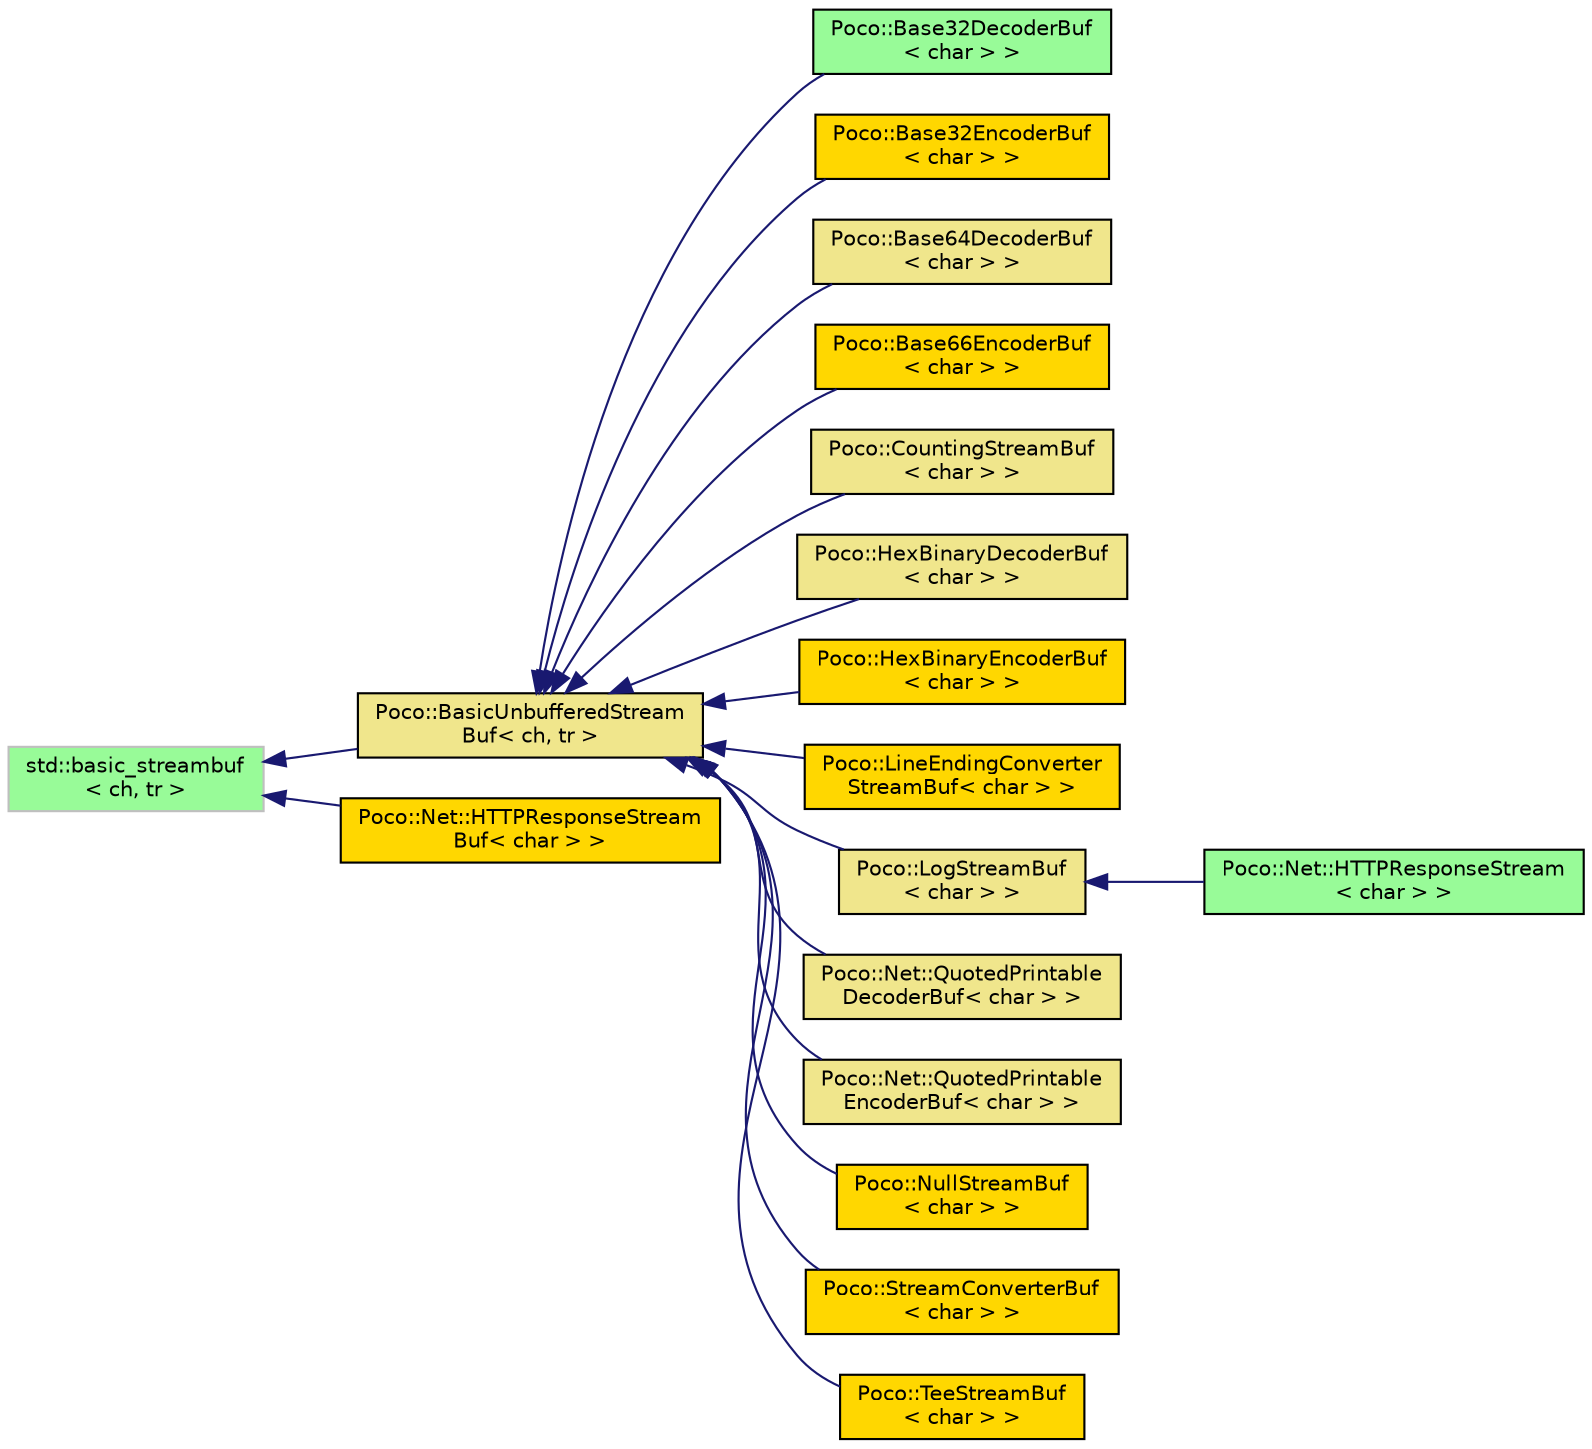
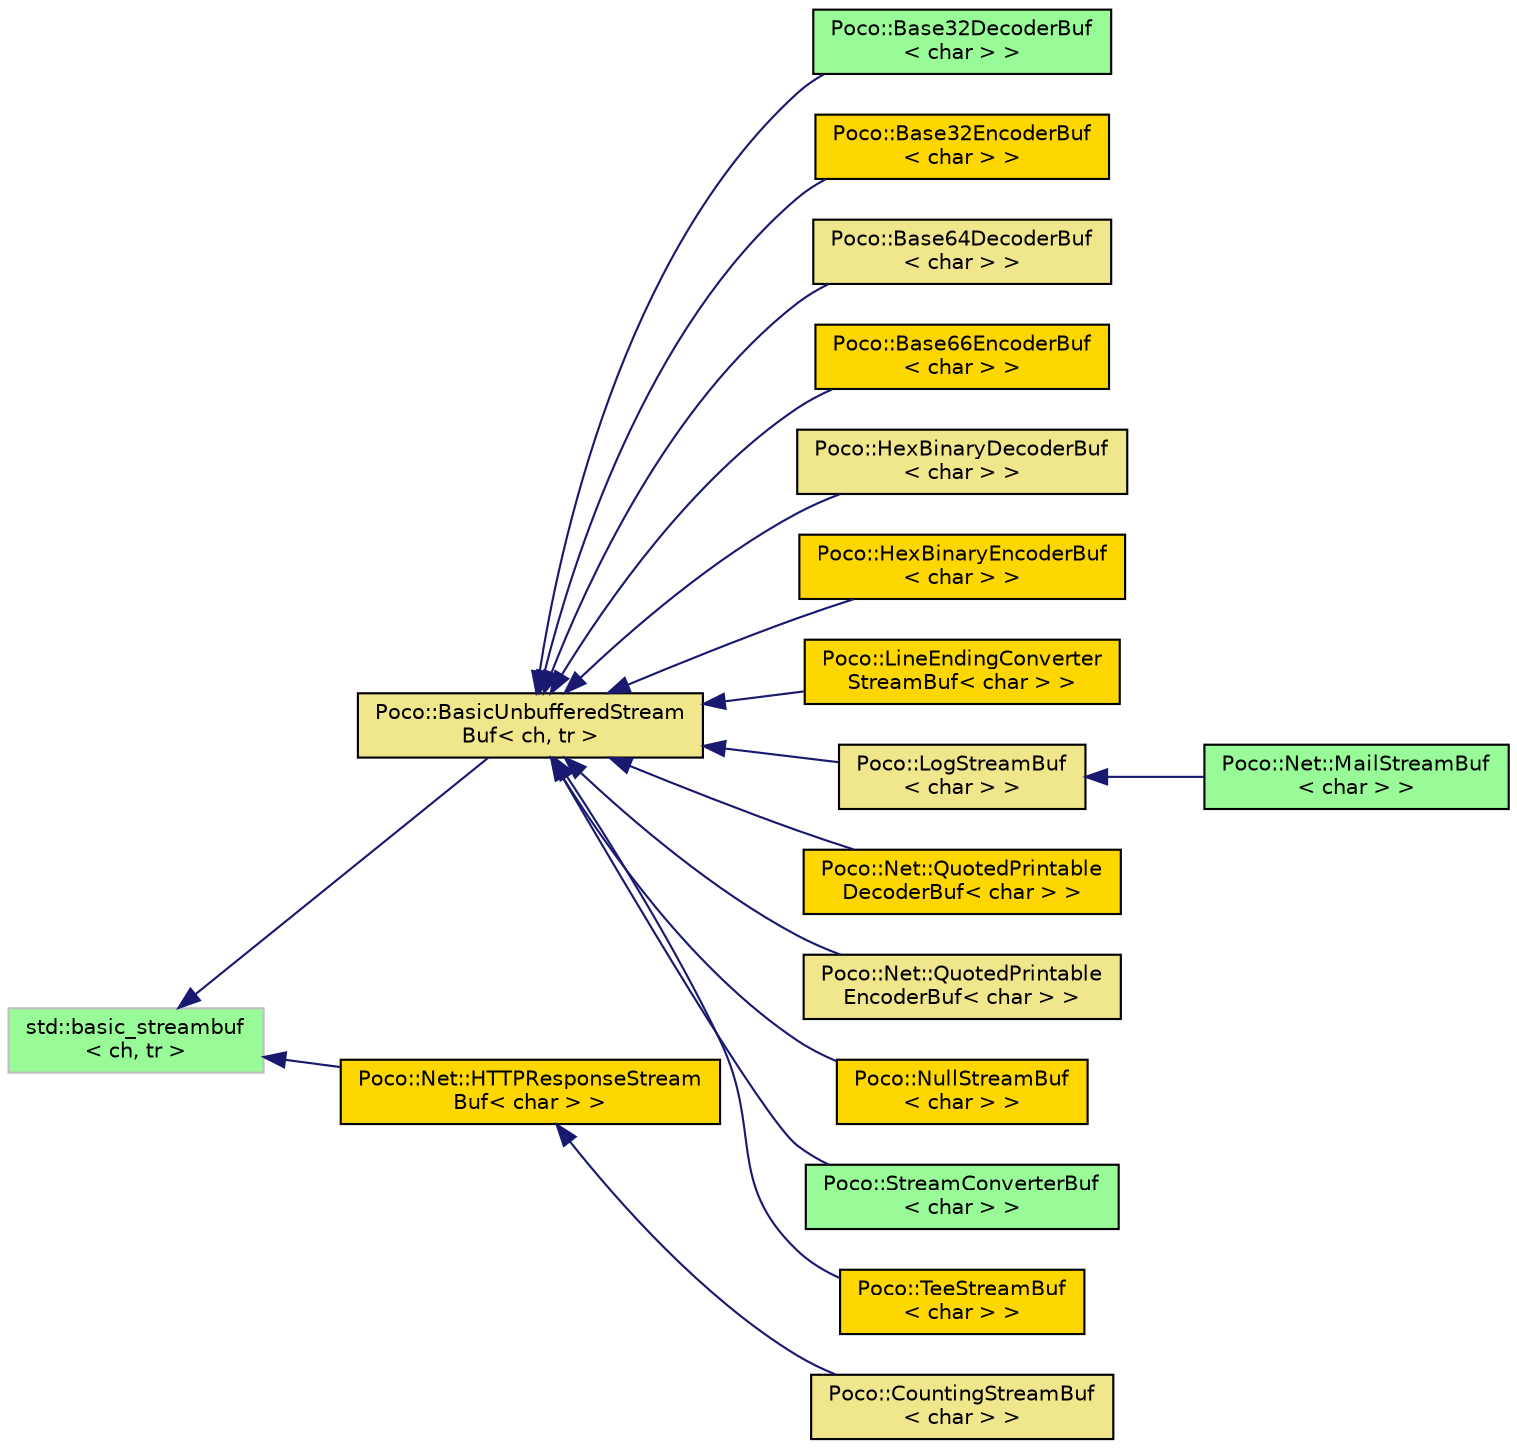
(705, 574) -> (690, 1273)
(1394, 882) -> (1357, 777)
(962, 987) -> (962, 882)
(962, 1302) -> (962, 1197)
